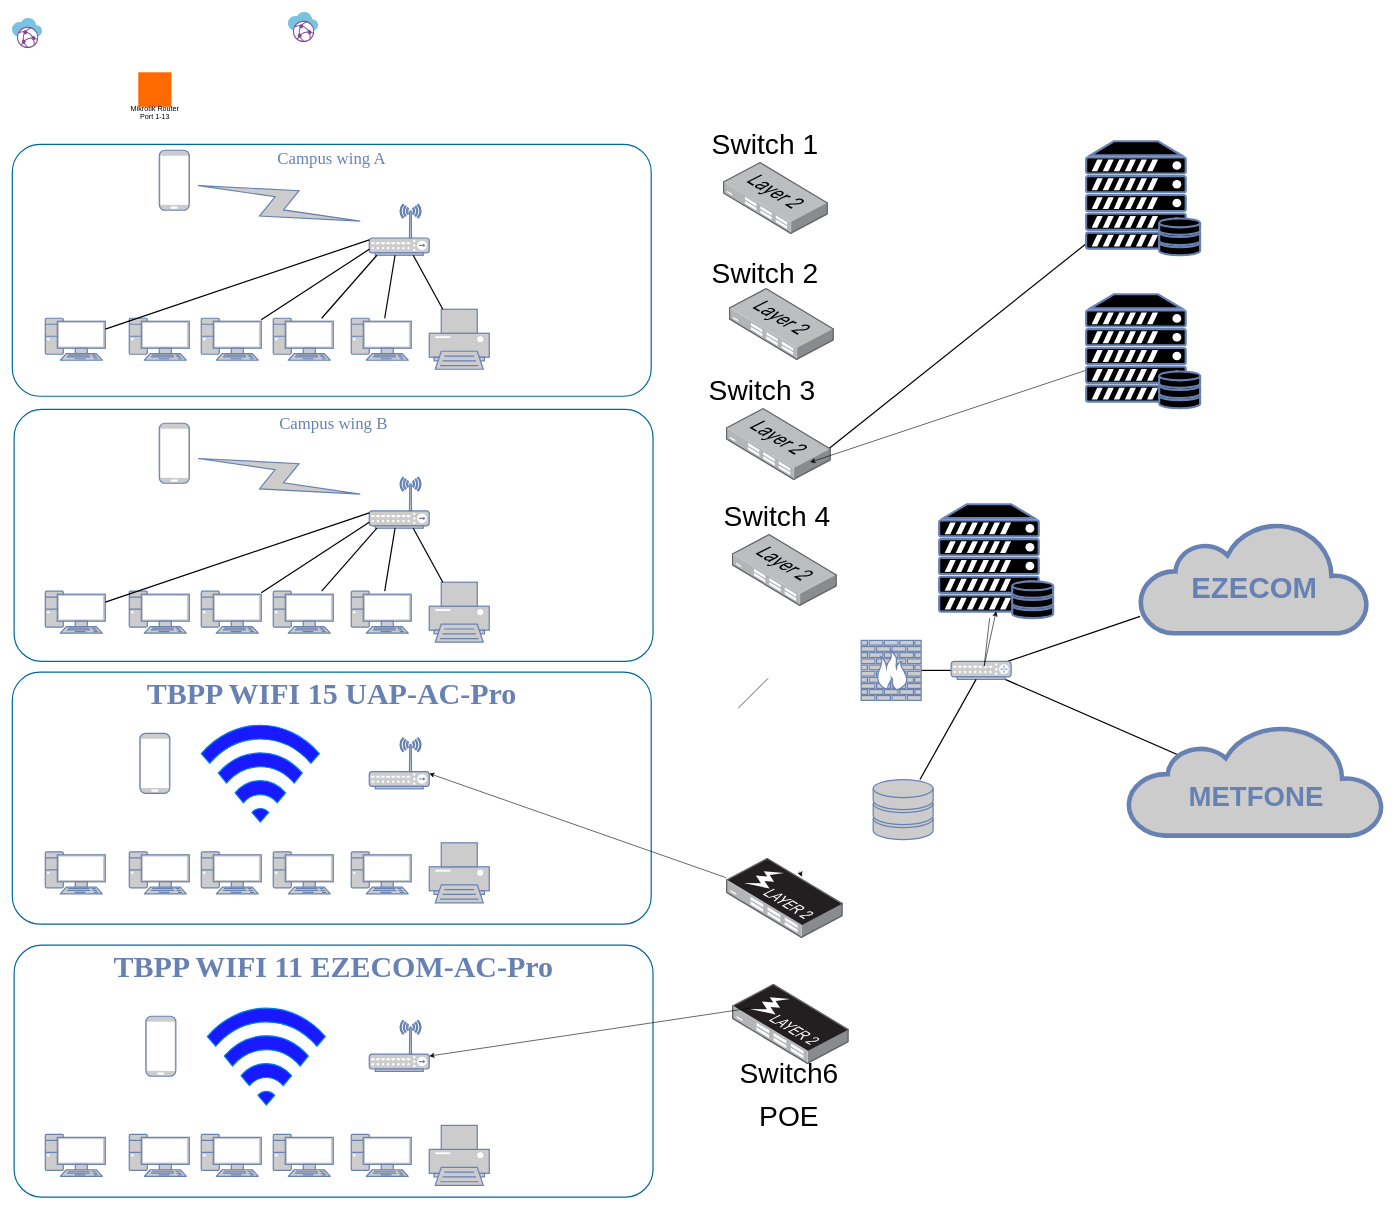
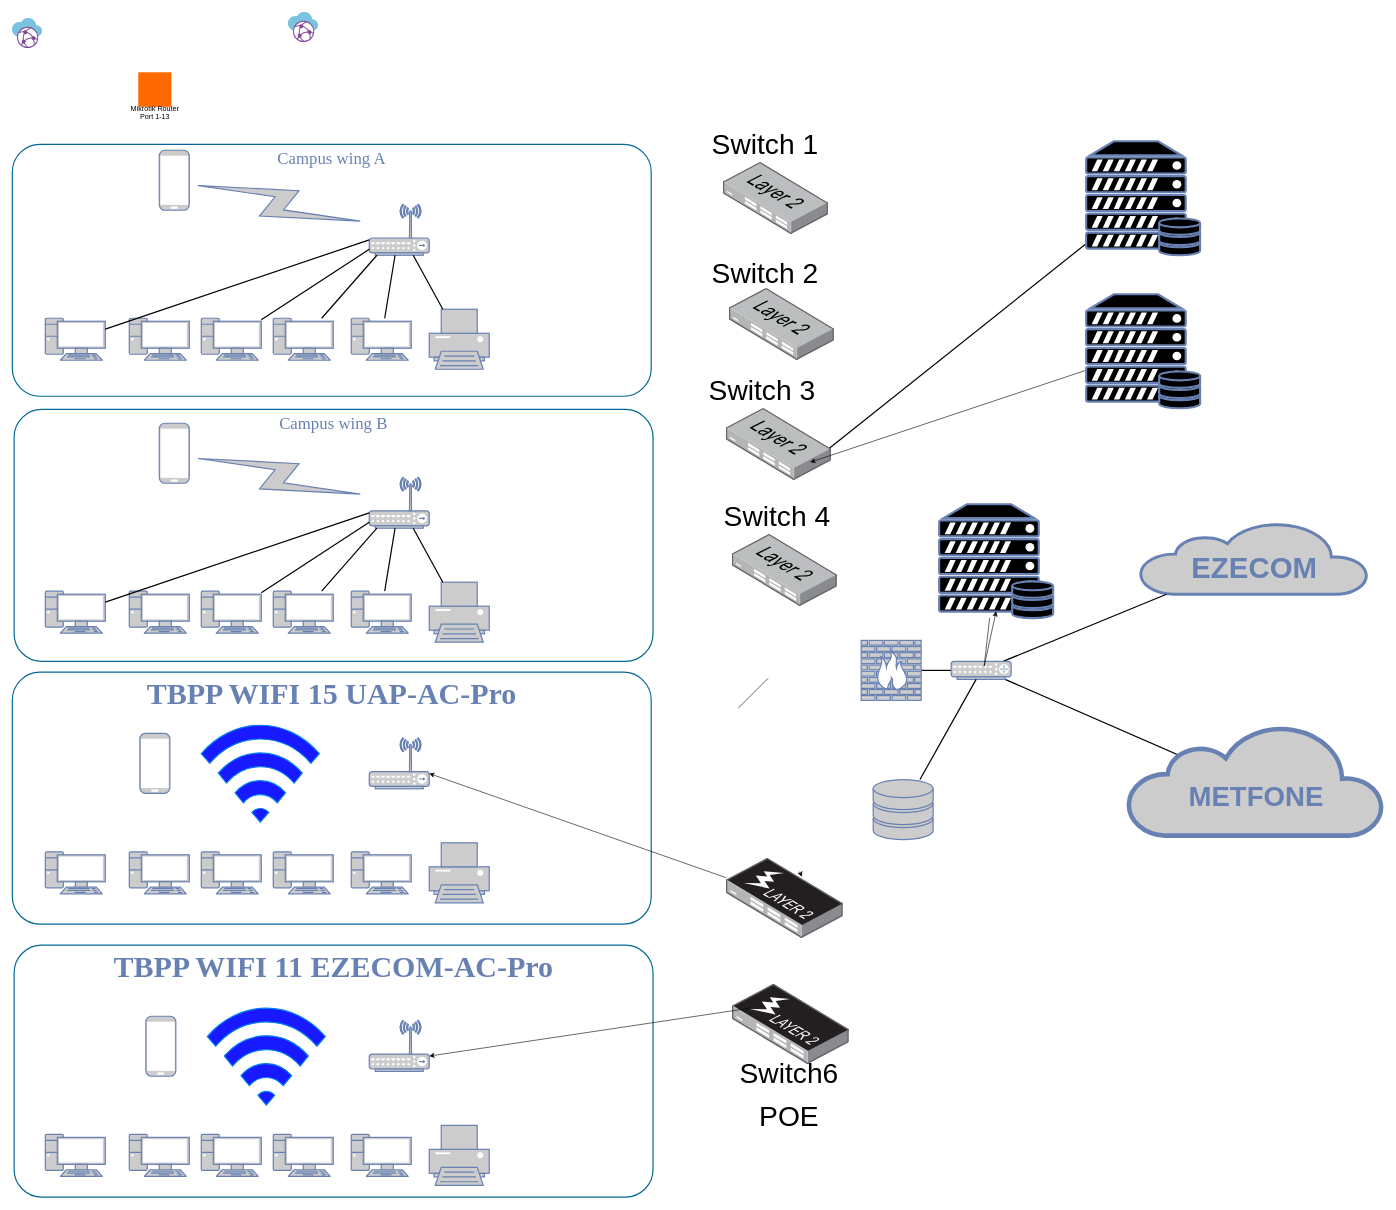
(1254, 578) -> (1254, 558)
